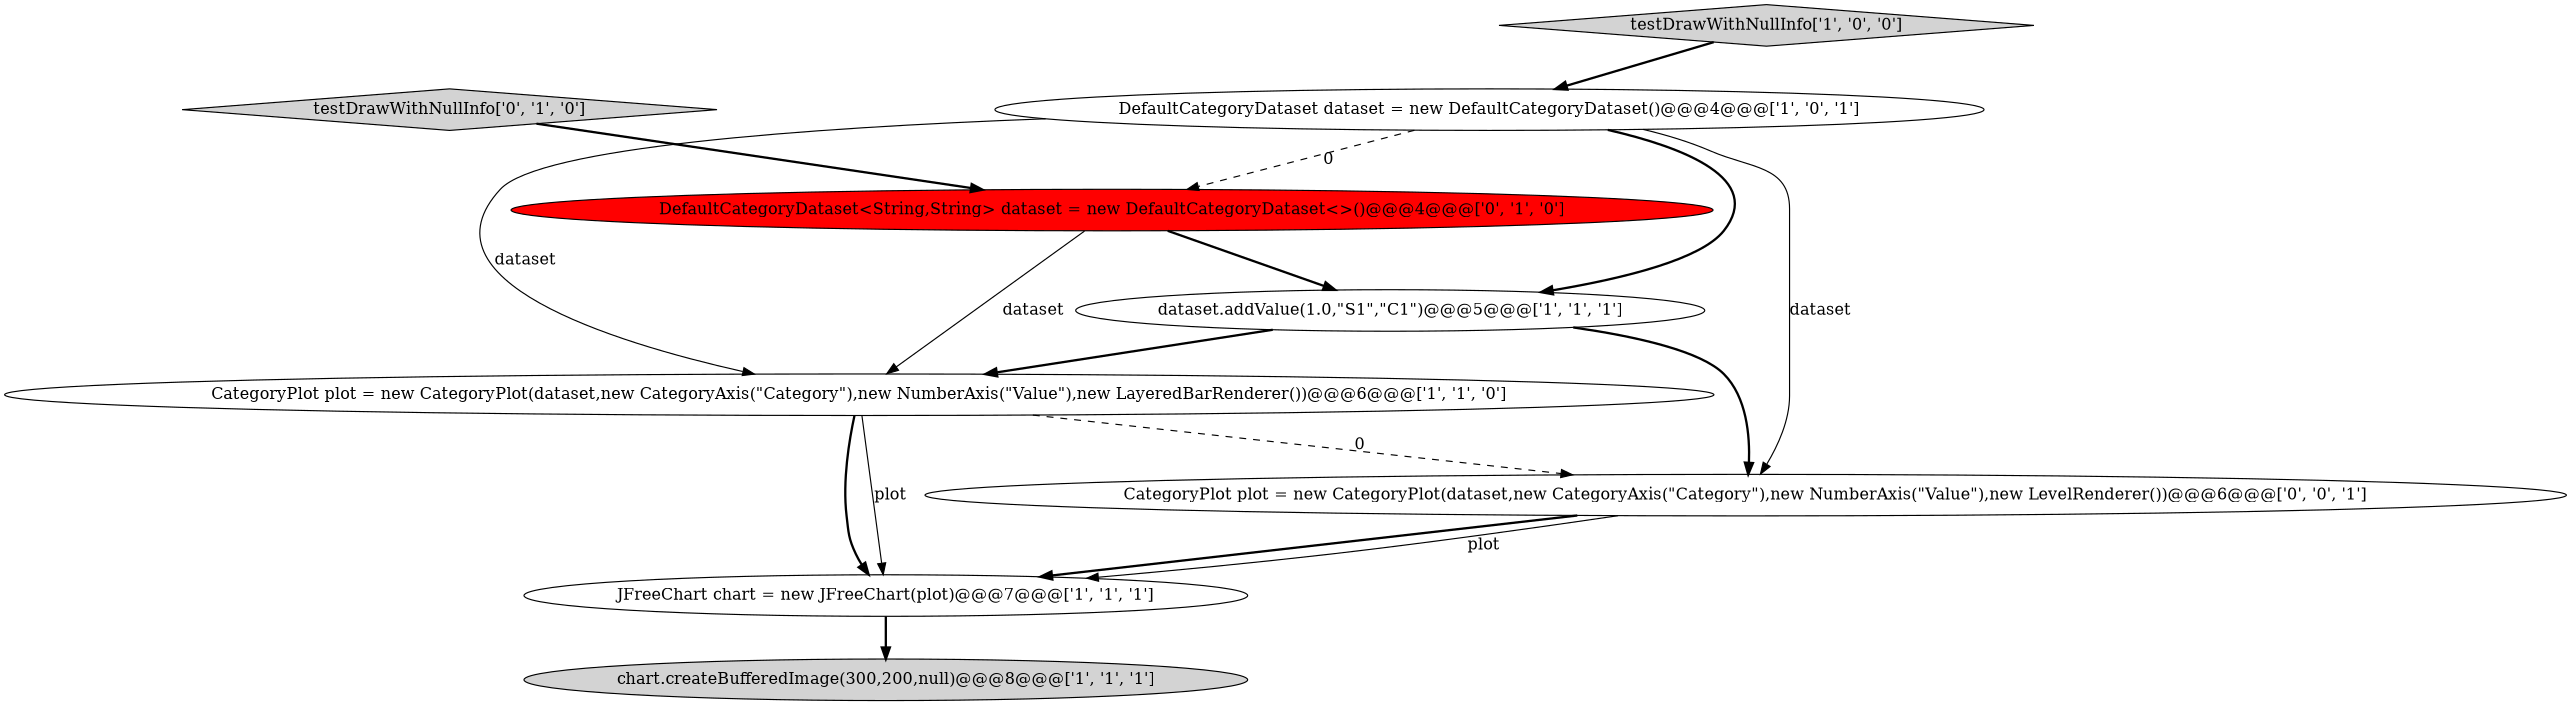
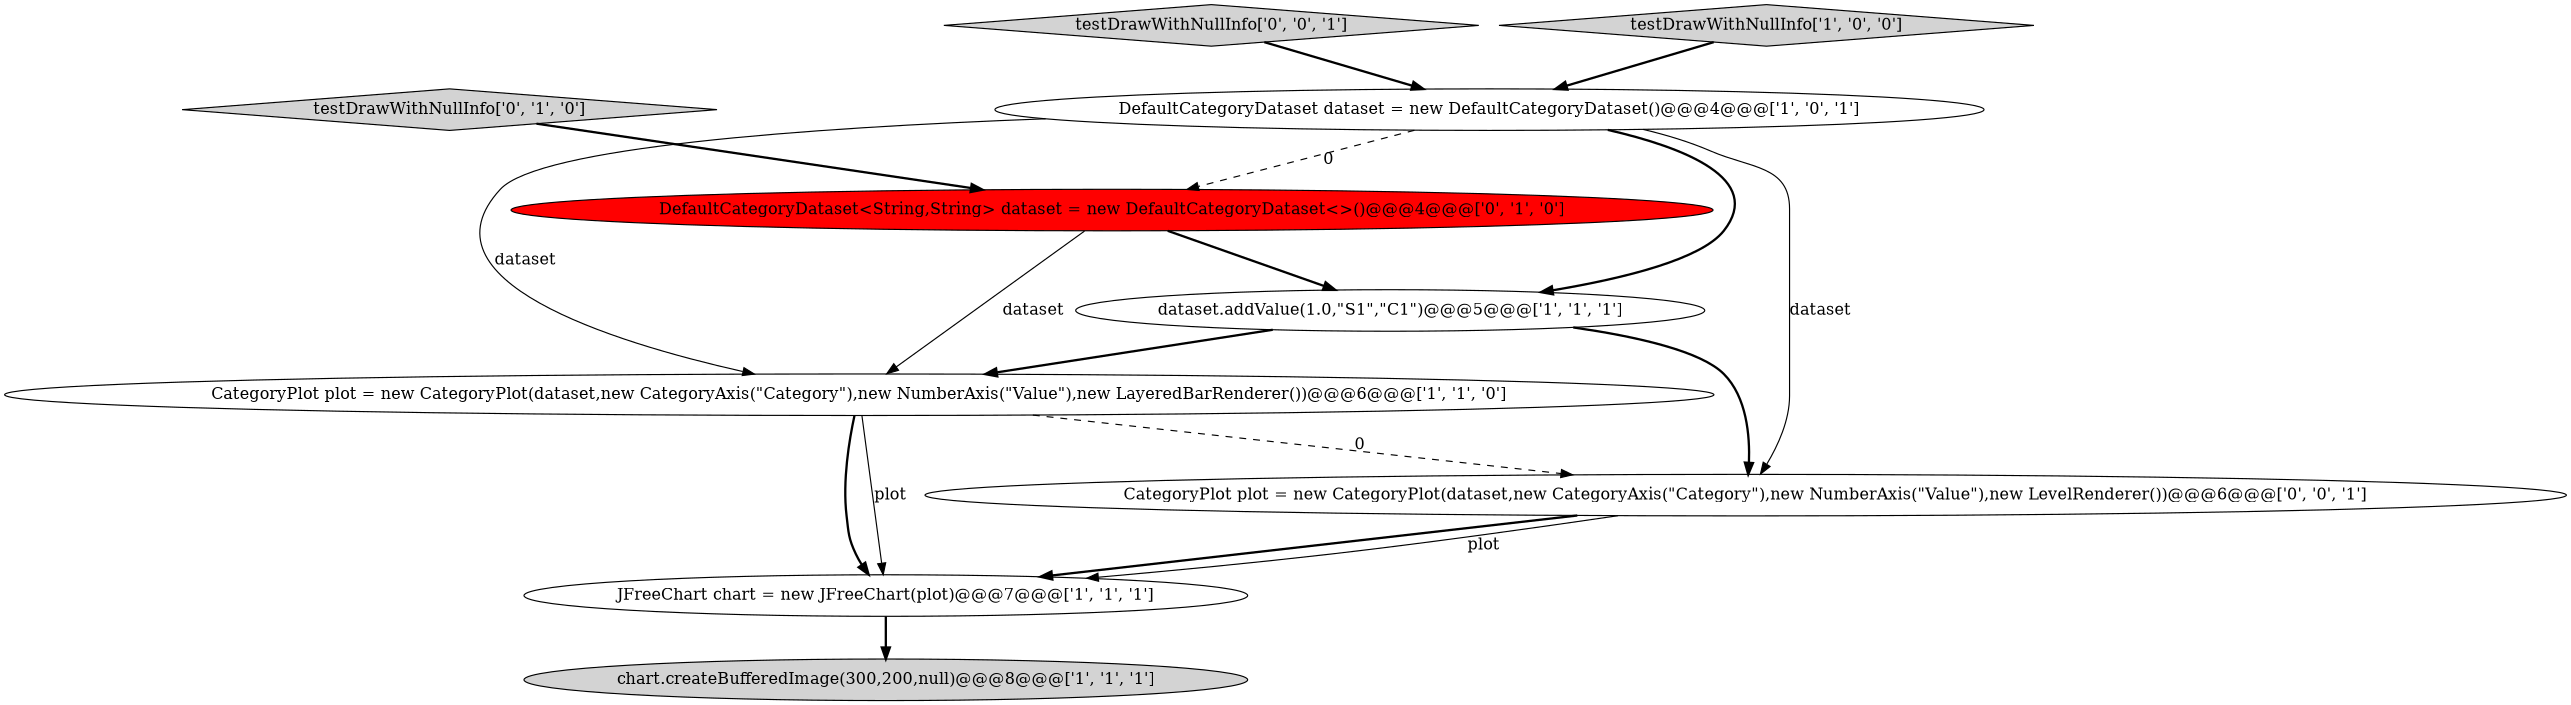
none -> (1211, 25)
